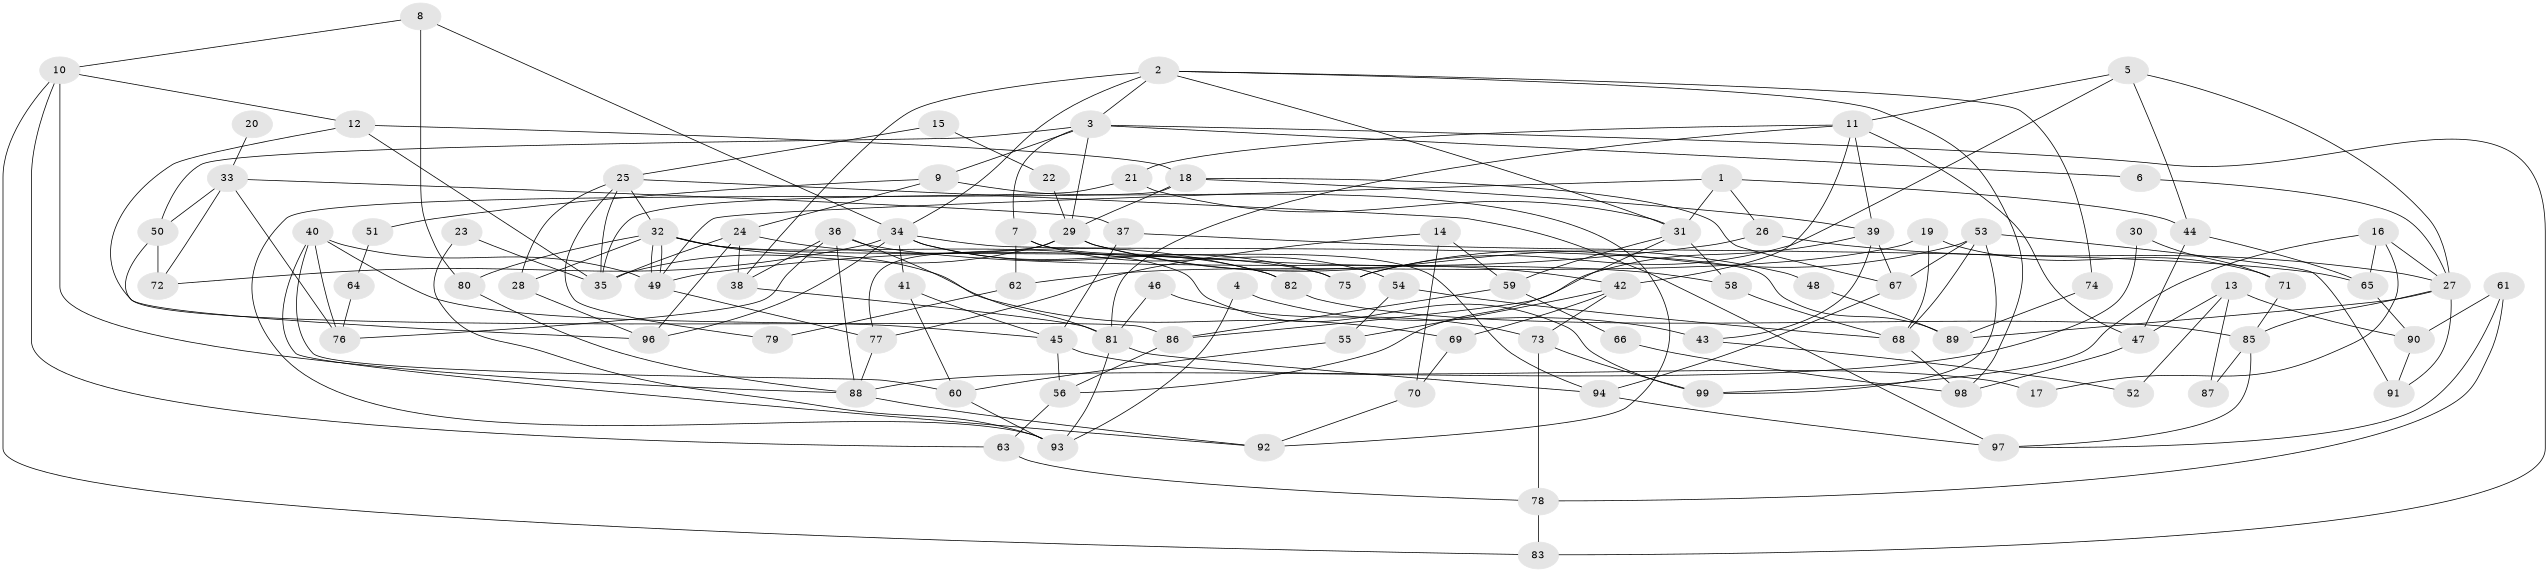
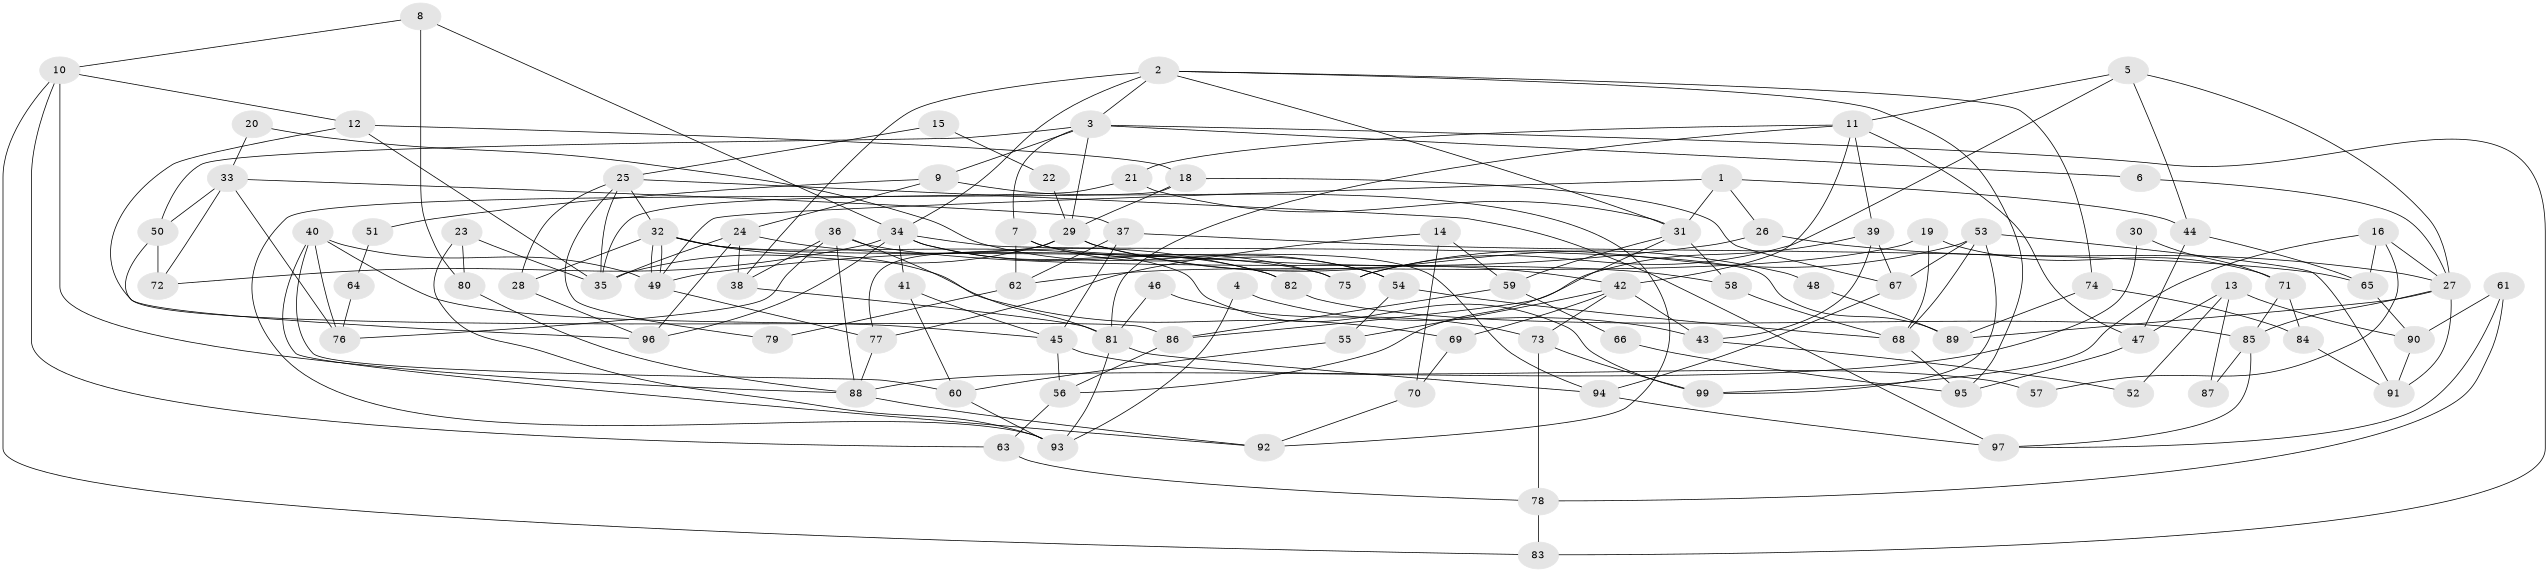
none -> (749, 178)
(1531, 197) -> none
(563, 252) -> (464, 262)
none -> (1055, 266)
none -> (1662, 313)
none -> (2303, 340)
(1961, 394) -> (1961, 394)
(2037, 394) -> (2037, 394)
